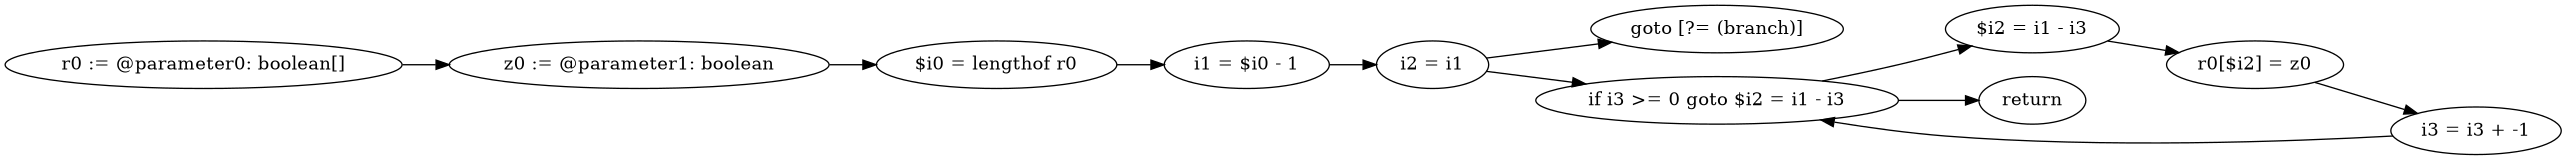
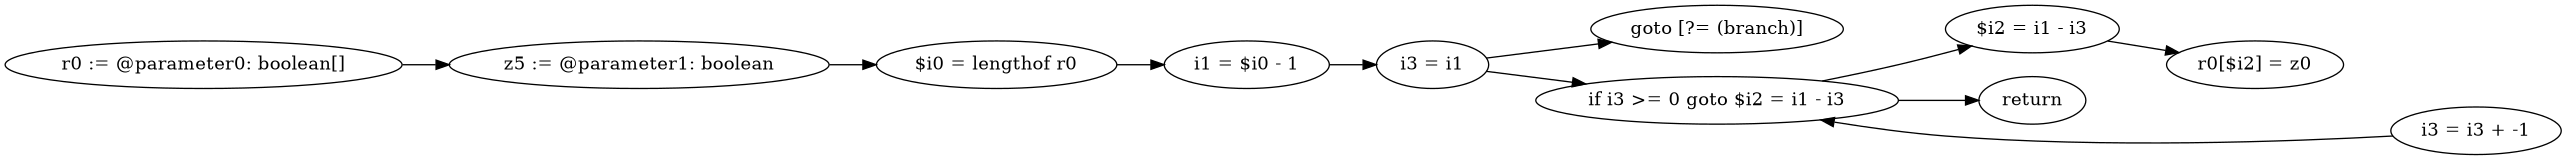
(639, 65) -> (639, 65)
(1433, 65) -> (1433, 65)
(2360, 96) -> none
